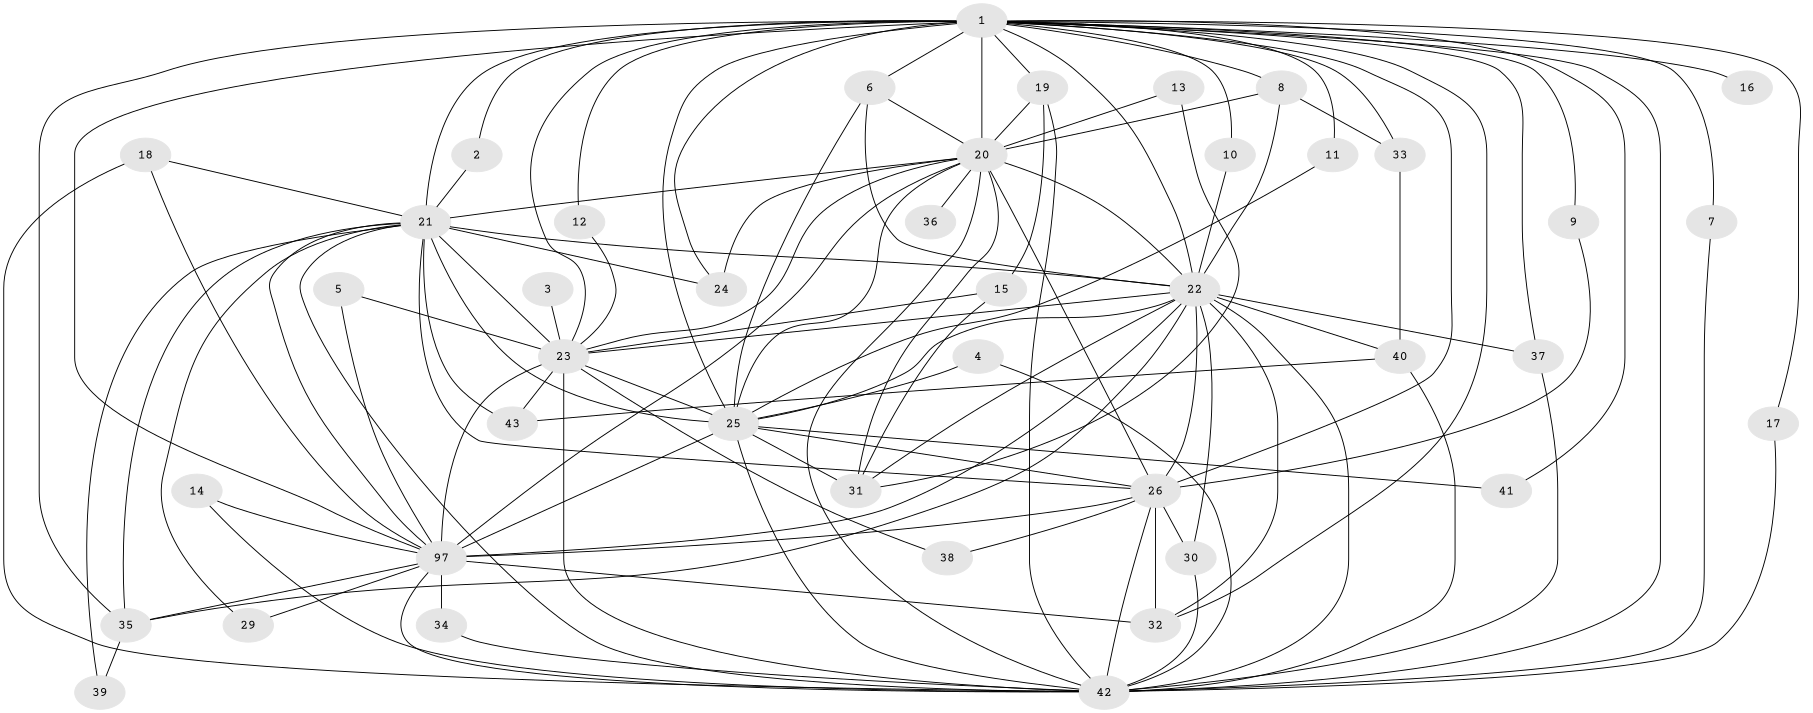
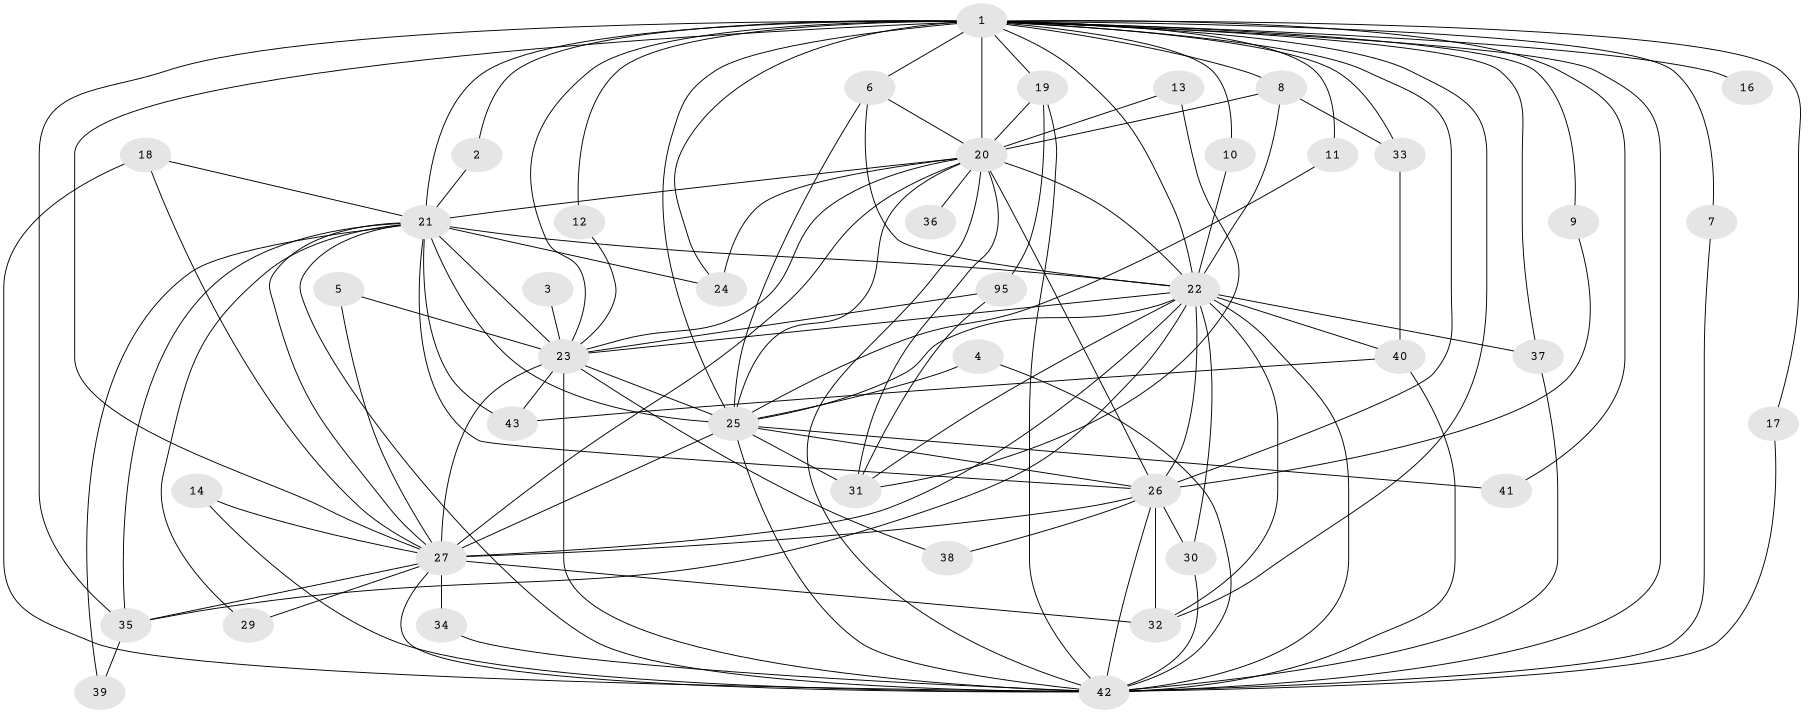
(1001, 289) -> (1001, 289)
(441, 558) -> (441, 558)
